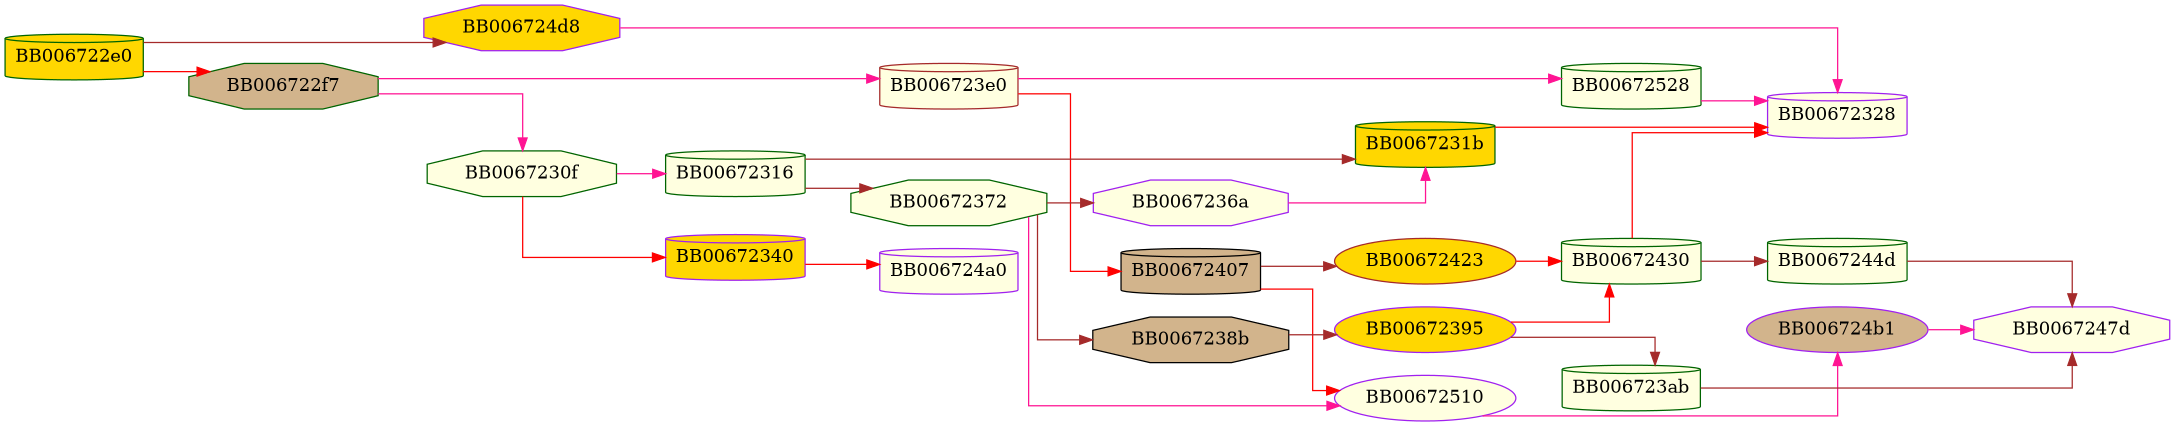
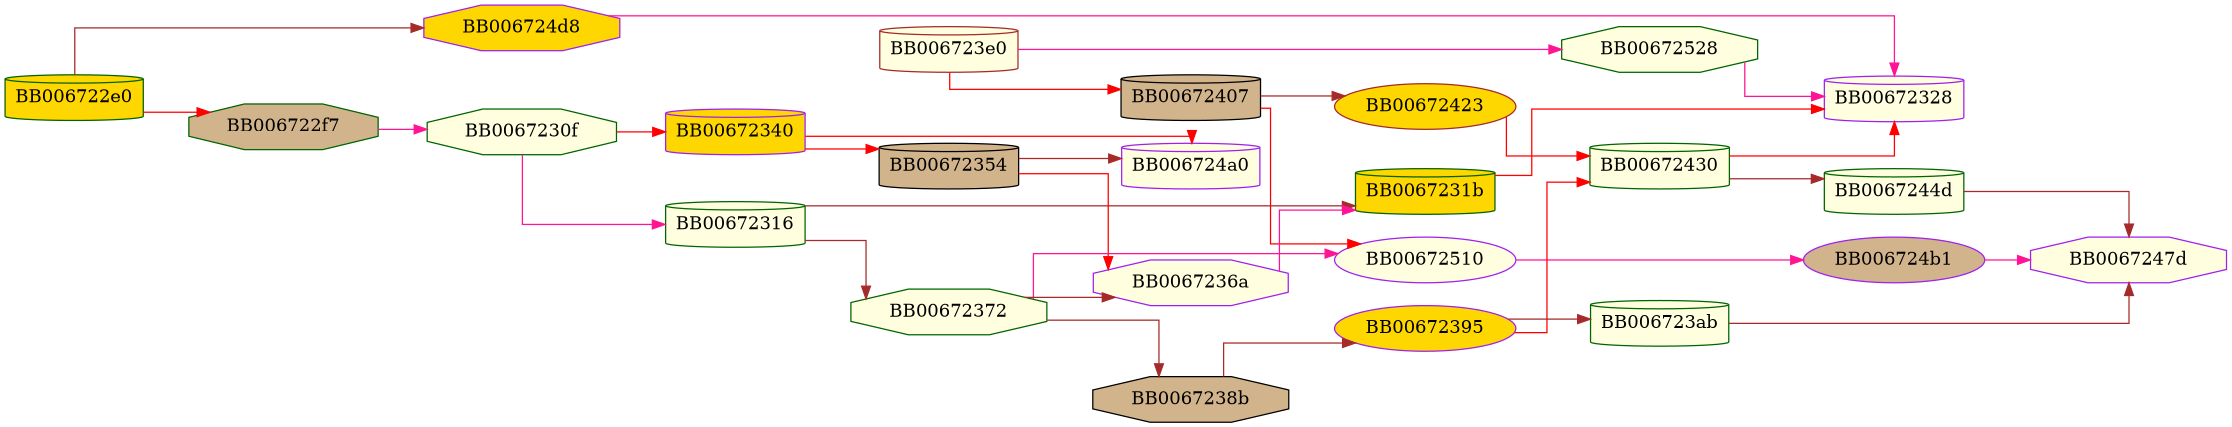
(622, 79) -> none
(1631, 86) -> (1660, 49)
none -> (949, 166)
